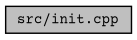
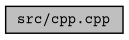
(69, 20) -> (64, 20)
